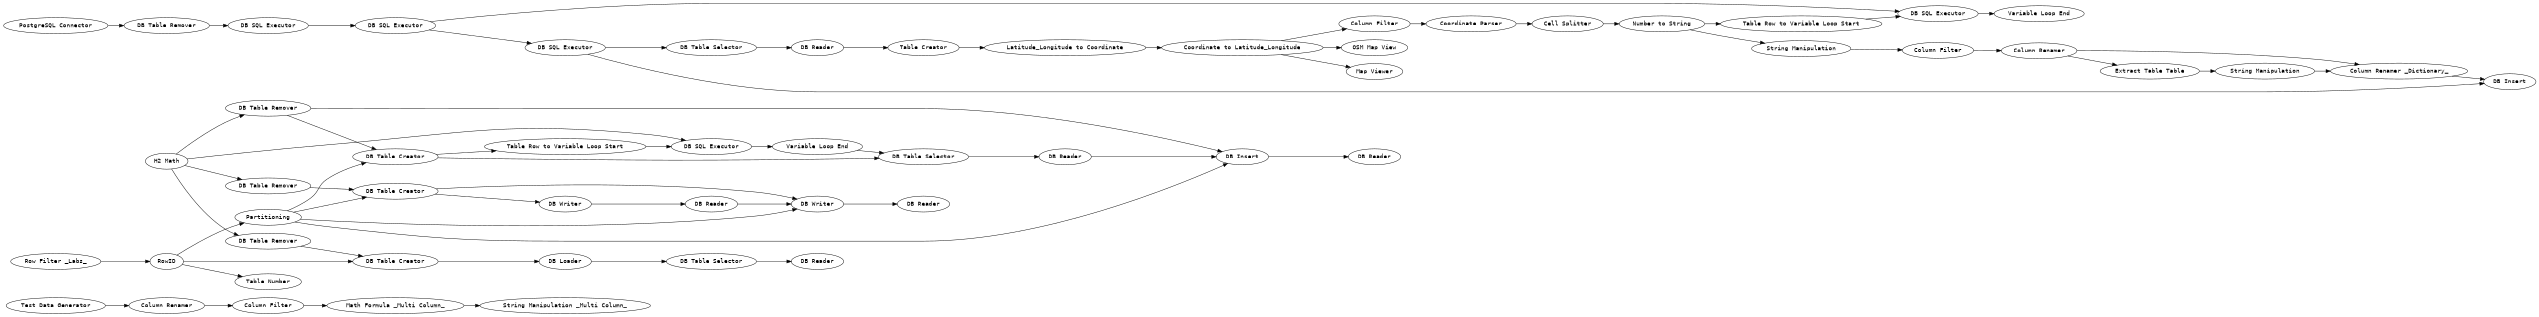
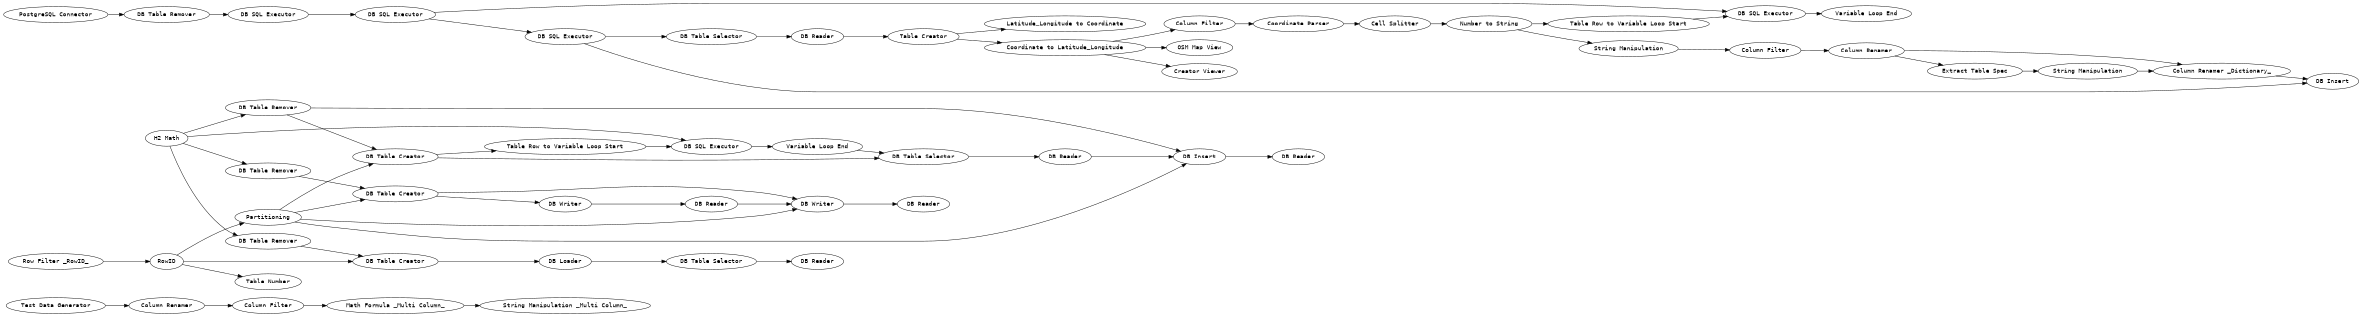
(1152, 48) -> (977, 41)
(2150, 71) -> (1975, 71)
(1375, 72) -> (1200, 72)
(56, 261) -> (56, 261)
